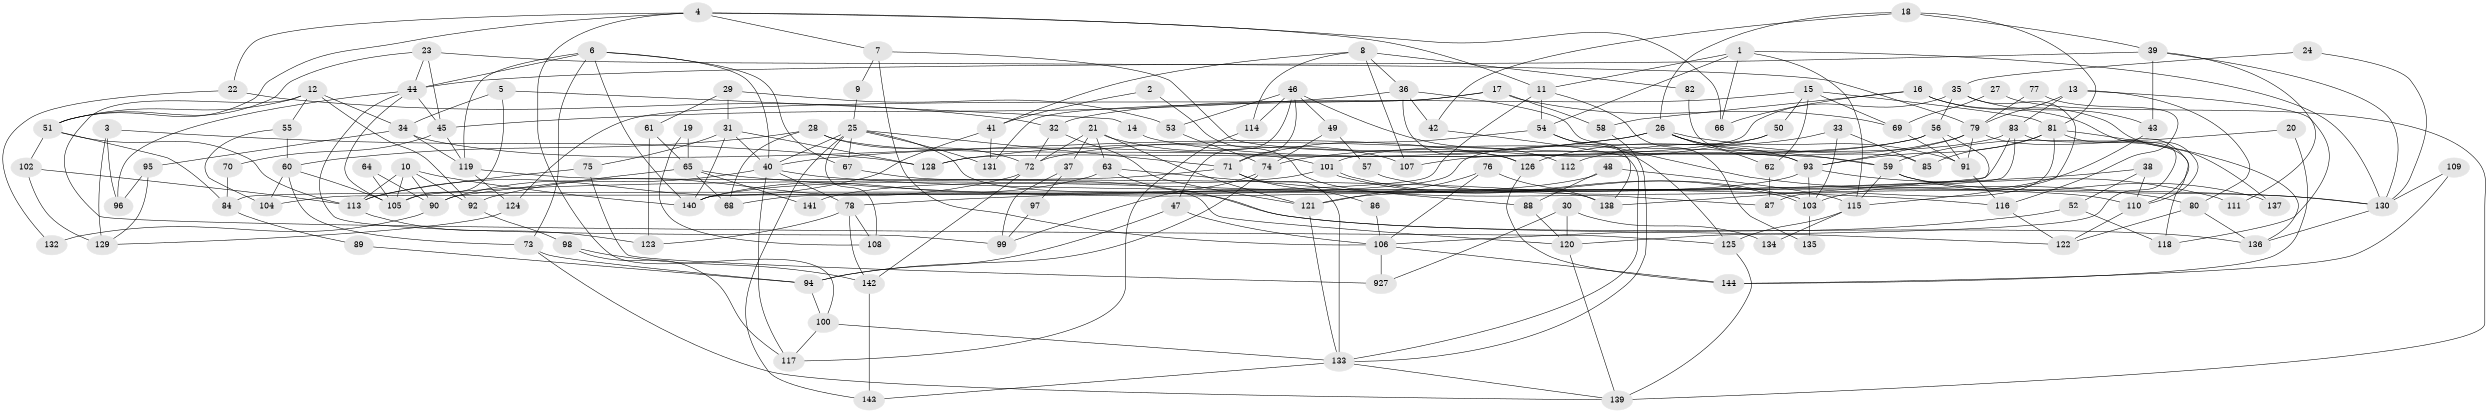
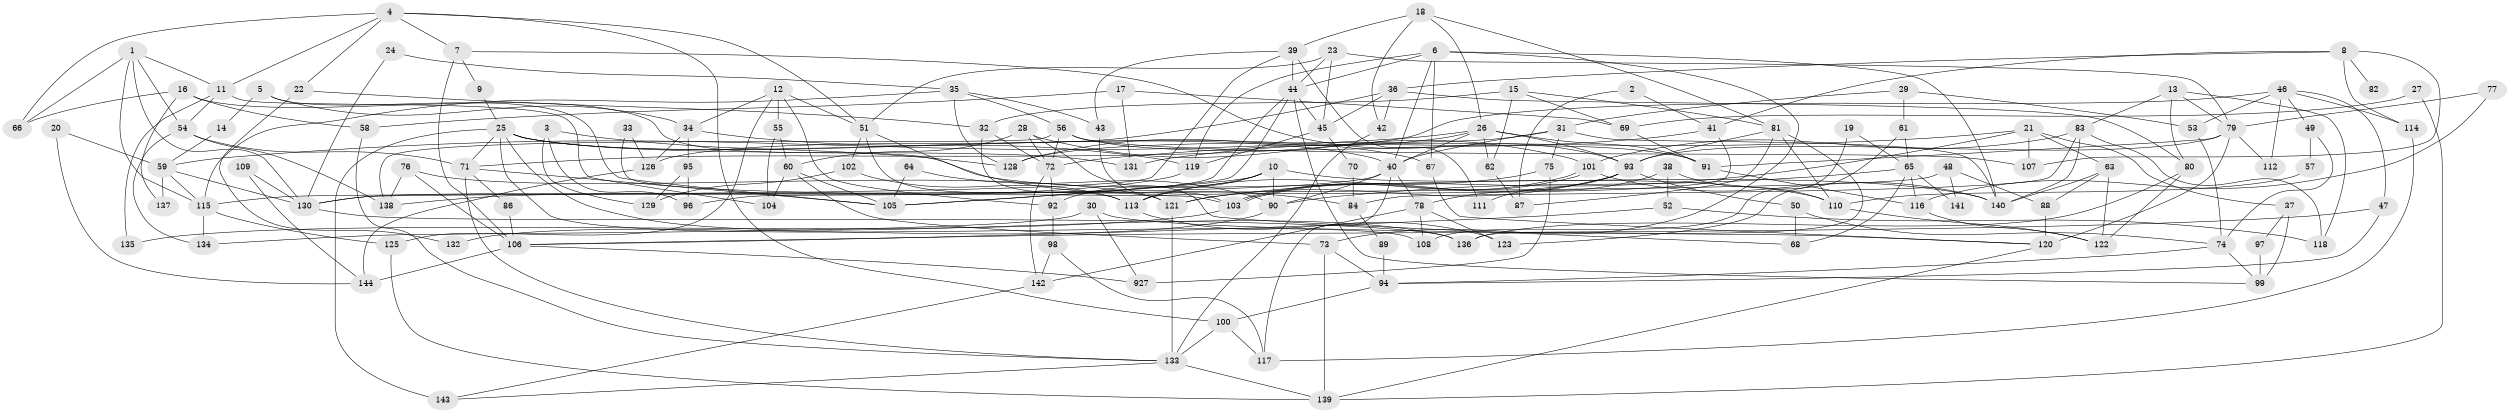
(1794, 109) -> (1724, 196)
(1650, 166) -> (134, 196)
(1927, 168) -> none
(513, 206) -> none
